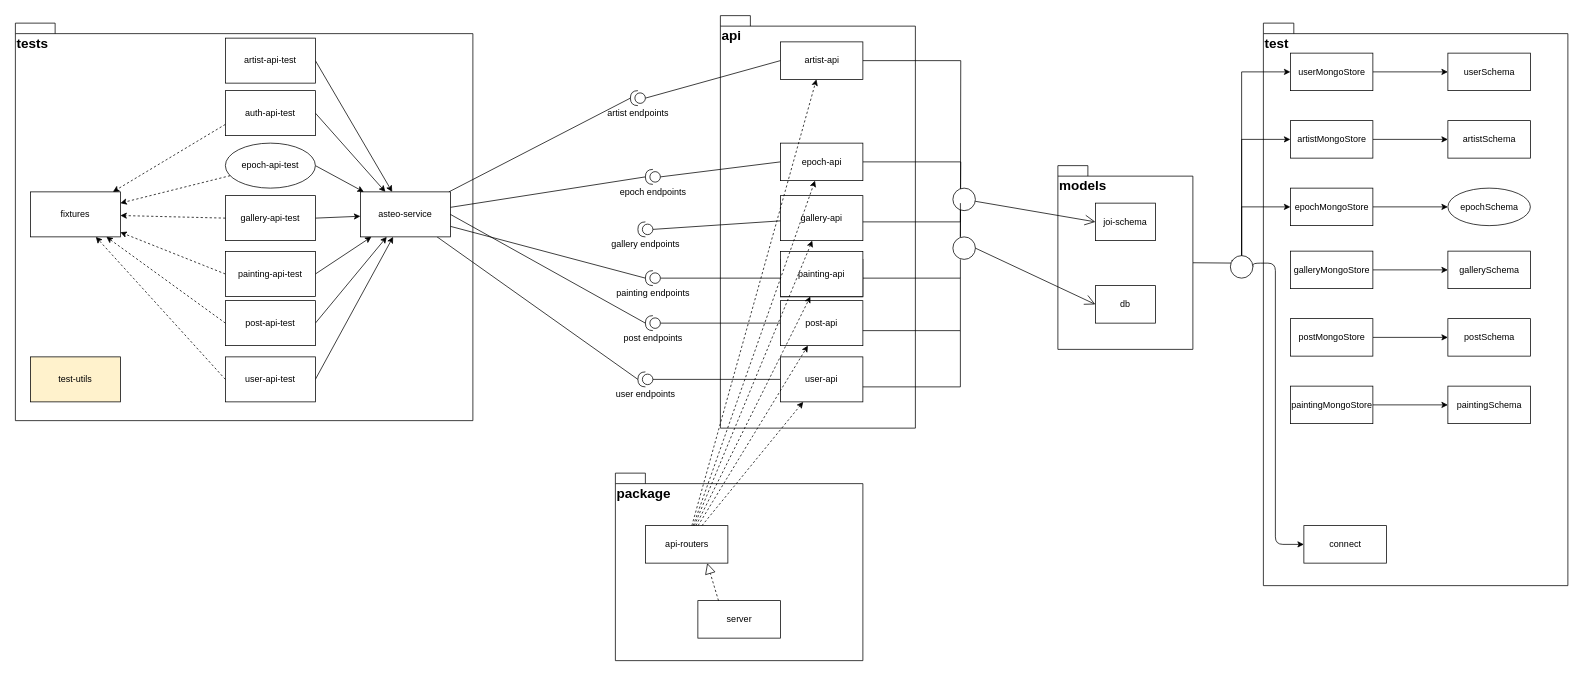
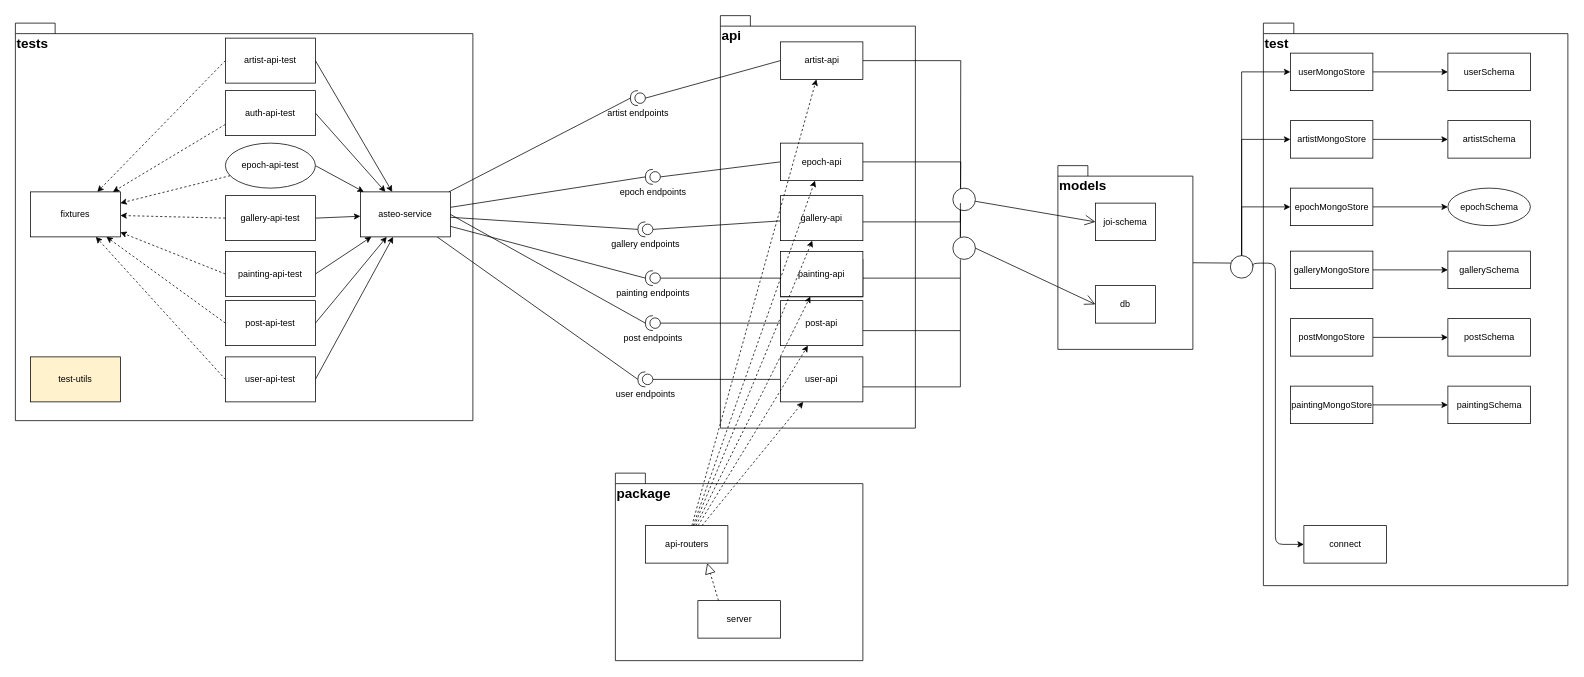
none -> (145, 143)
none -> (544, 223)
